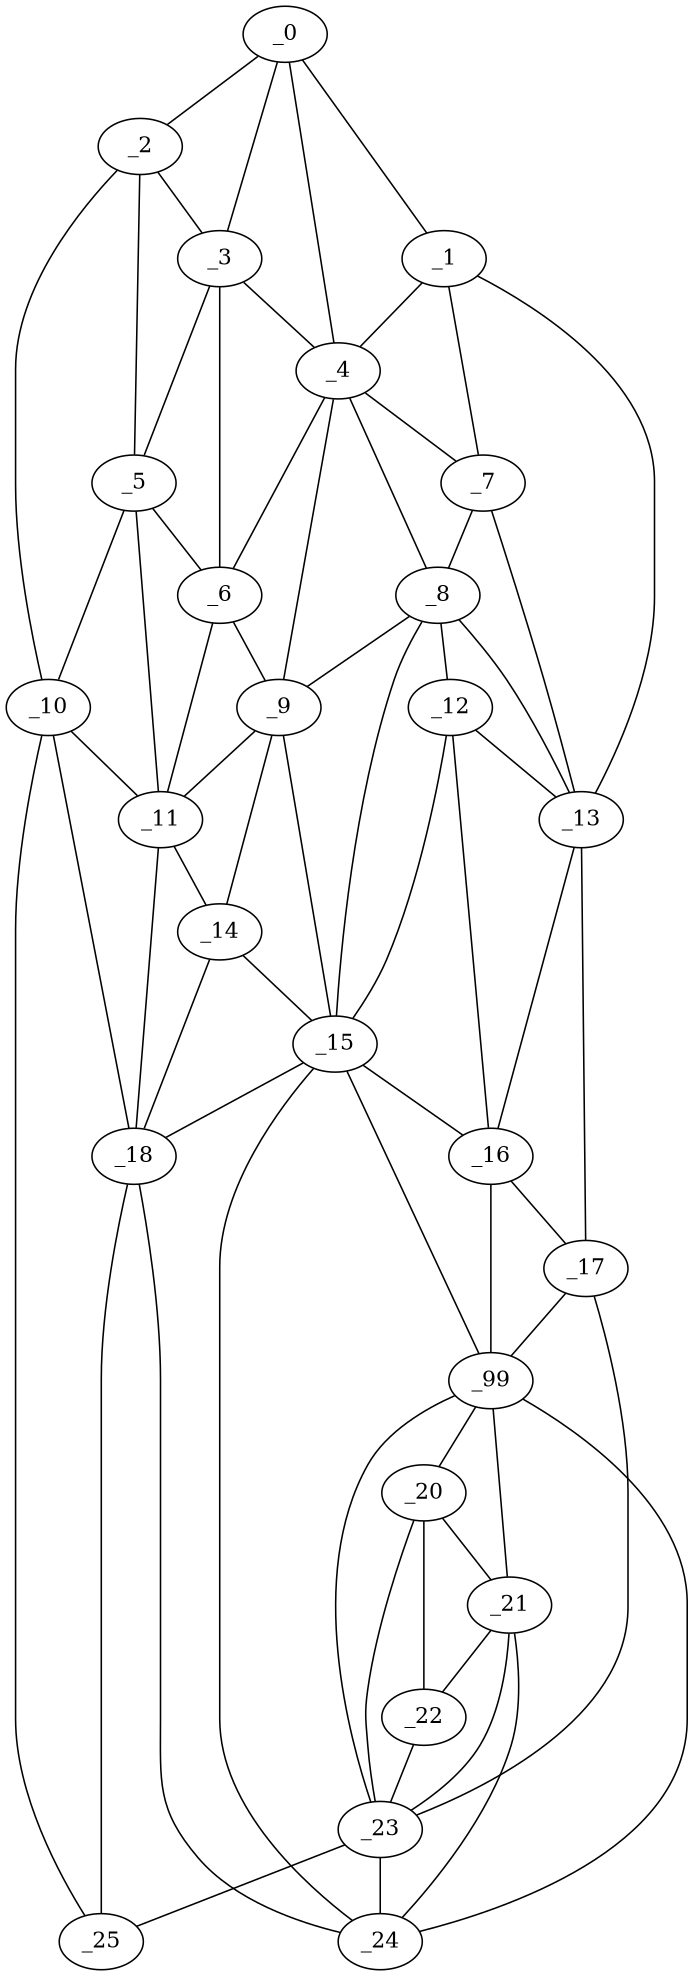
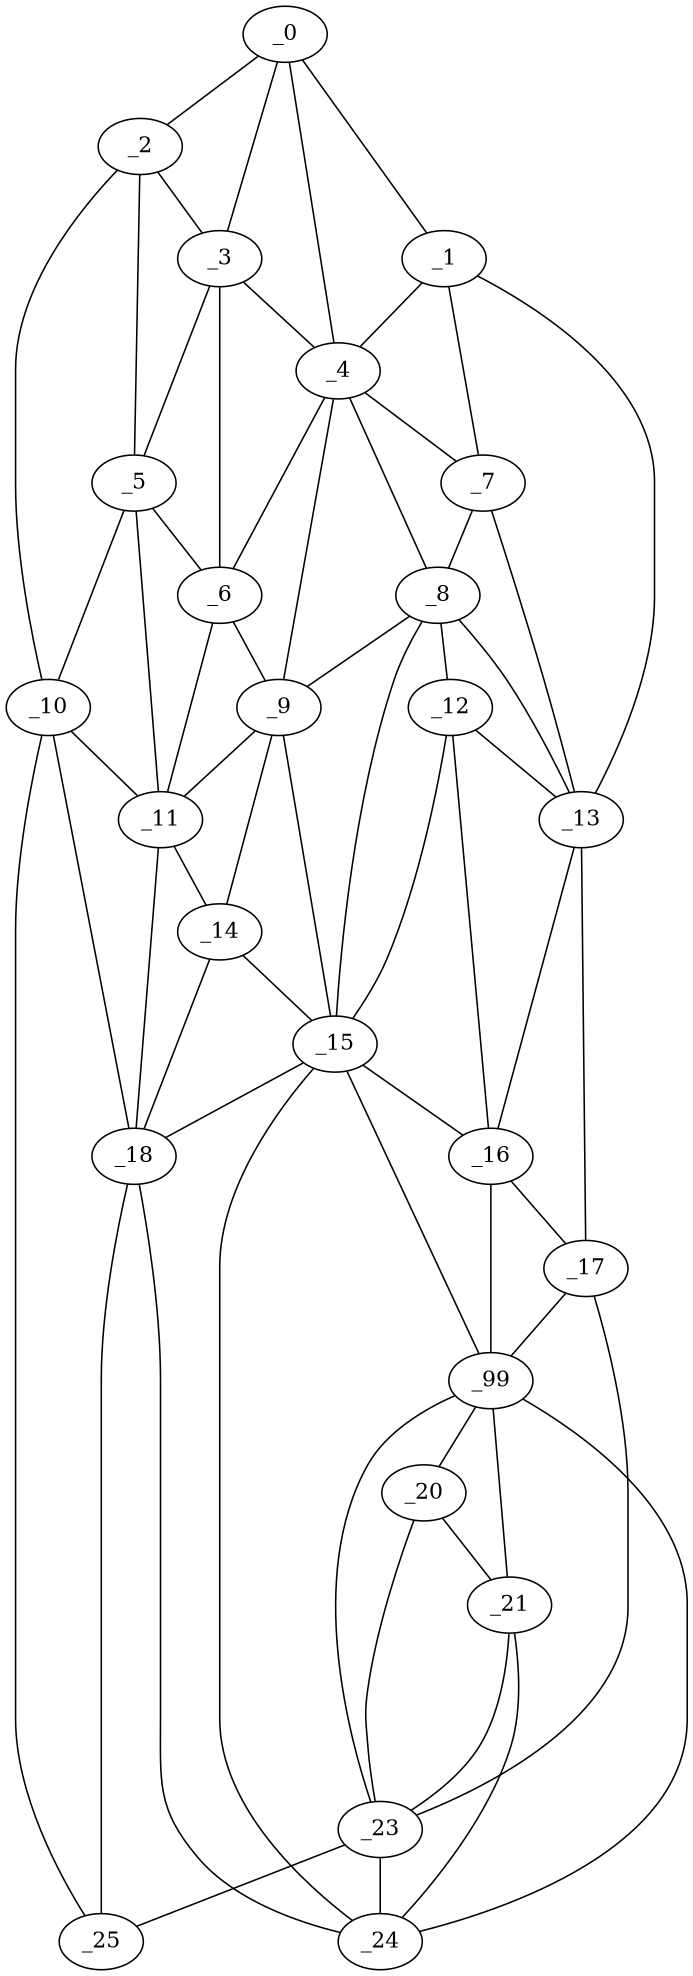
(424, 1717) -> none
